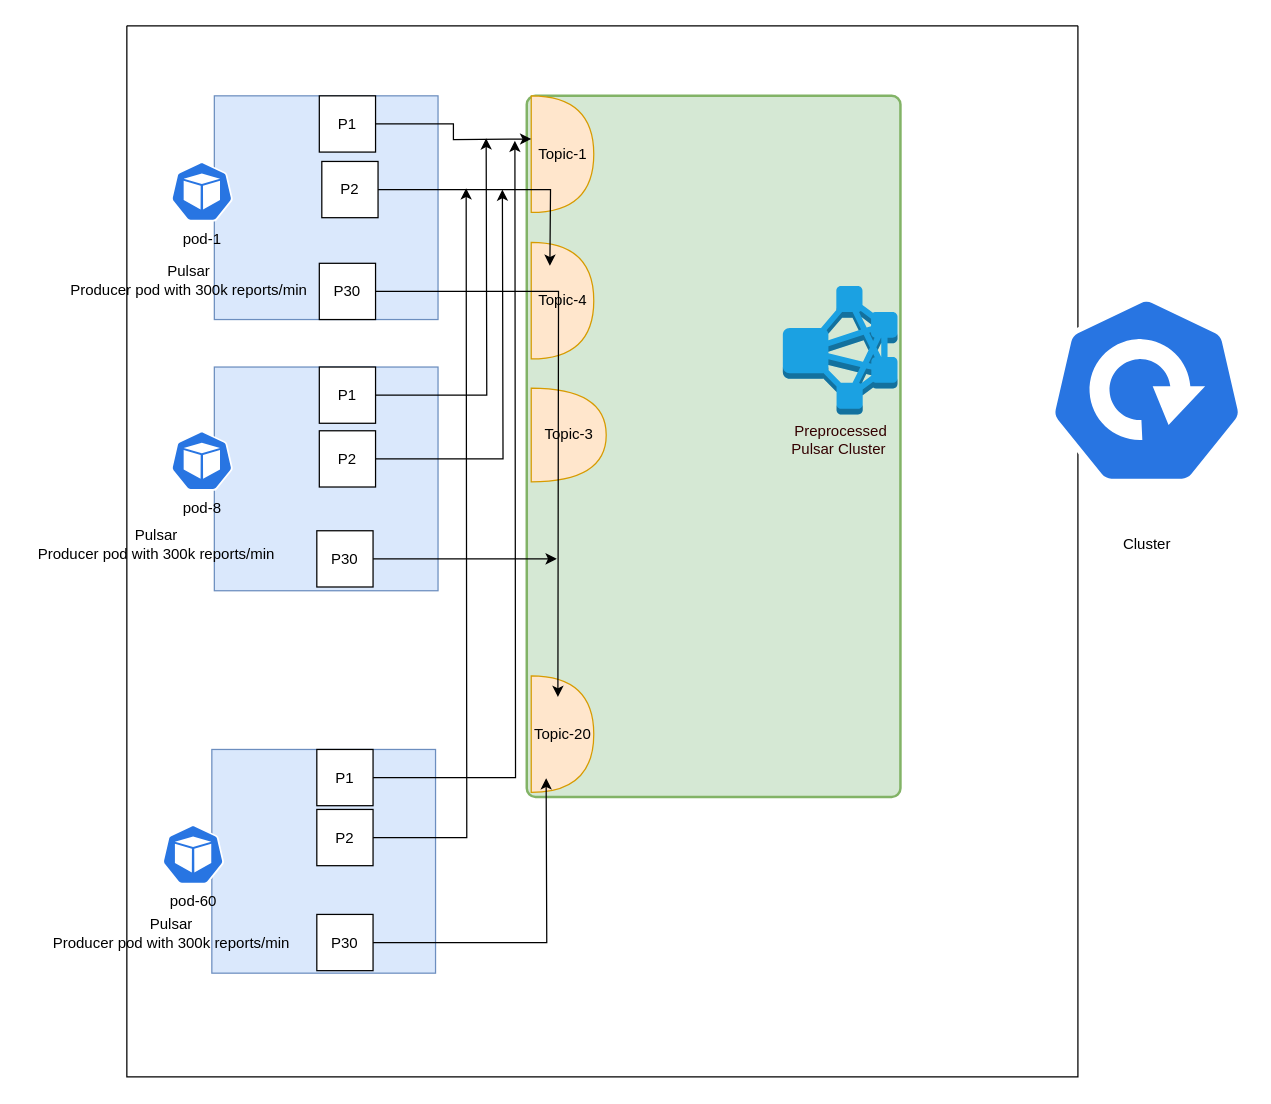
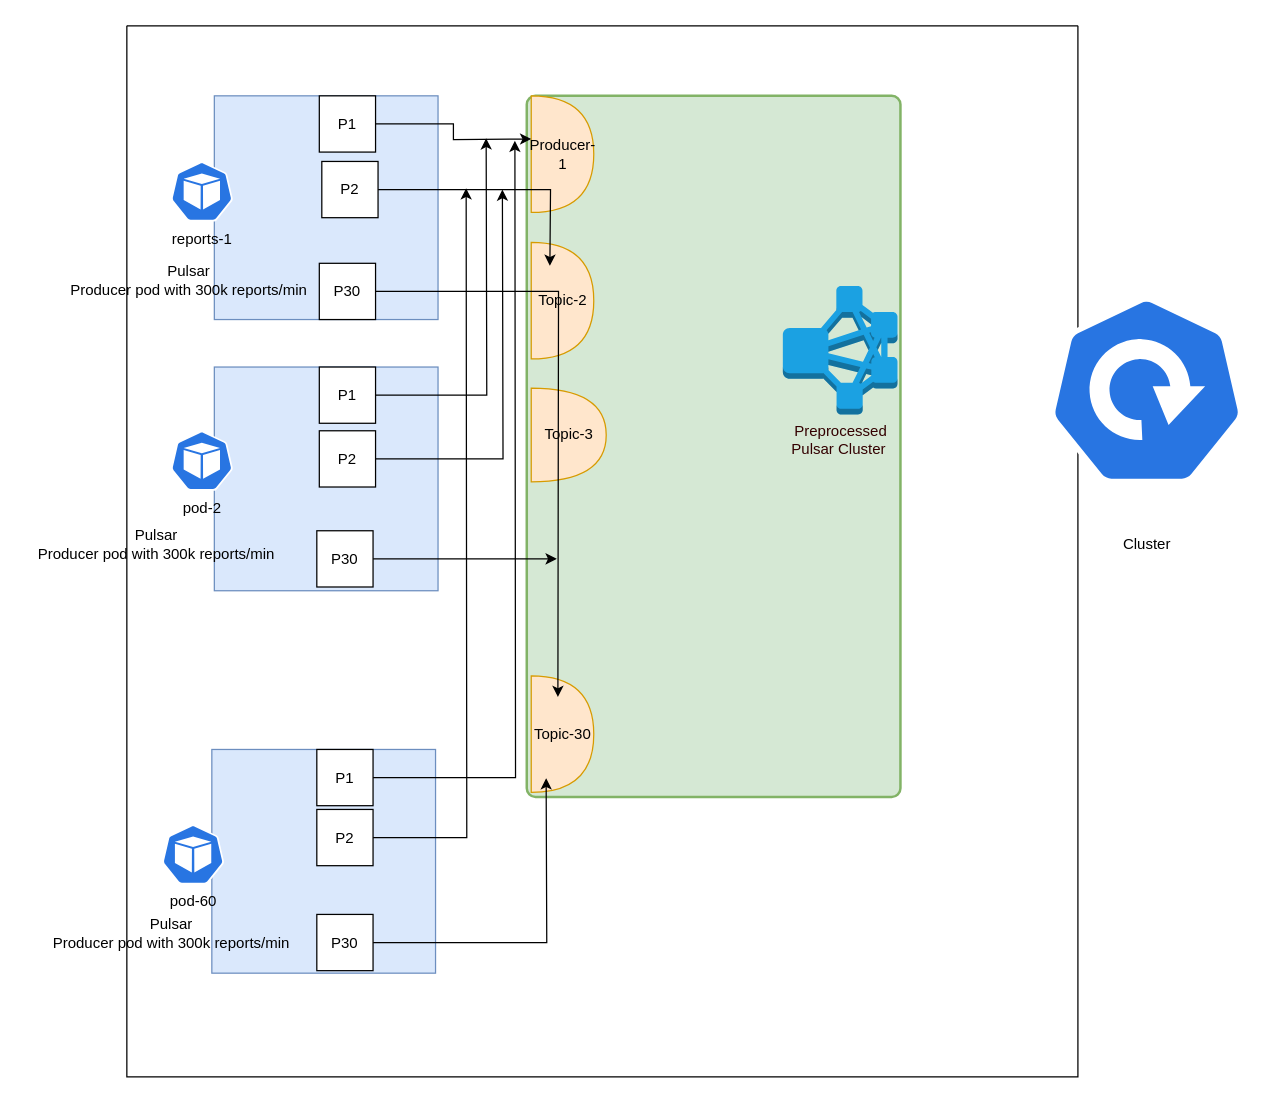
(563, 154) -> (563, 154)
(203, 240) -> (203, 240)
(563, 301) -> (563, 301)
(203, 508) -> (203, 508)
(563, 734) -> (563, 734)
